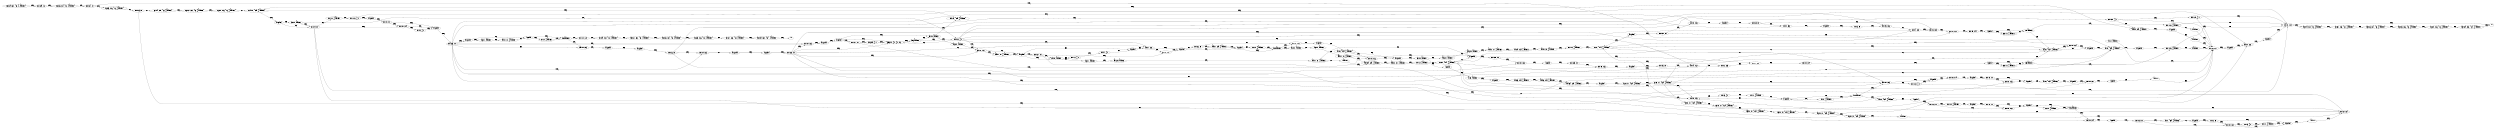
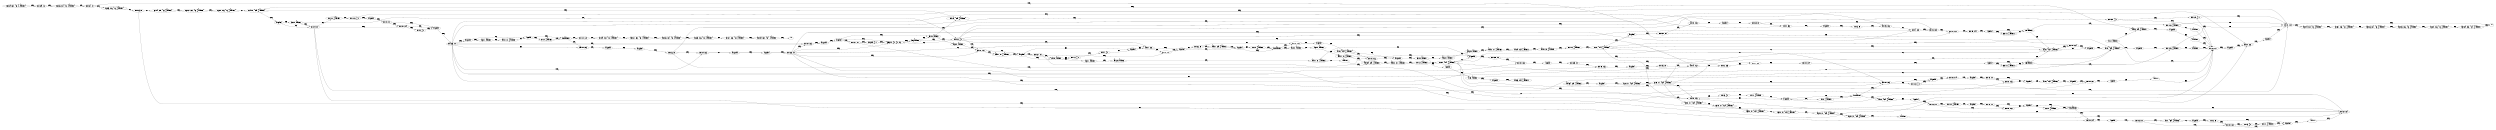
(2126, 25) -> (2125, 36)
(1547, 80) -> none
